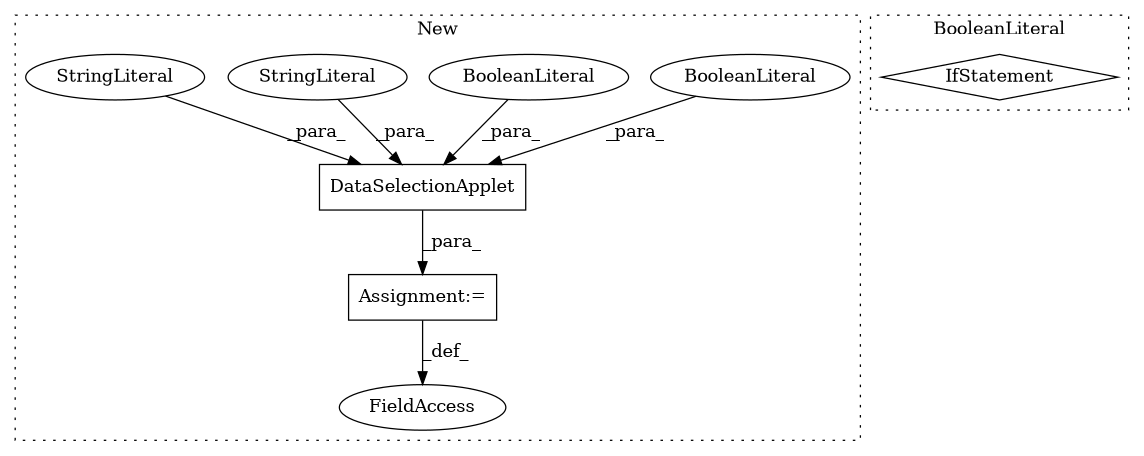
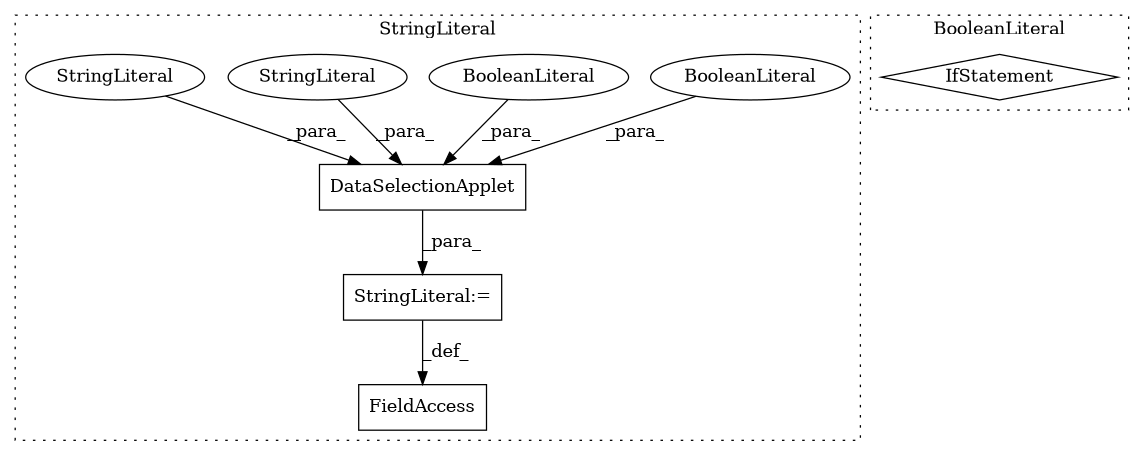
(438, 30) -> (438, 30)
(423, 297) -> (423, 297)
(423, 407) -> (423, 407)
